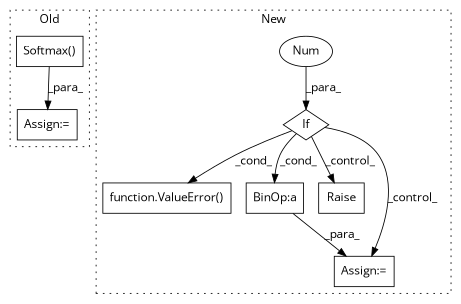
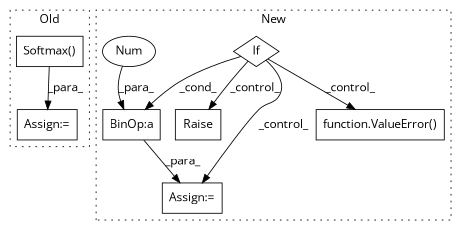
(306, 84) -> (118, 84)
(254, 161) -> (350, 88)
